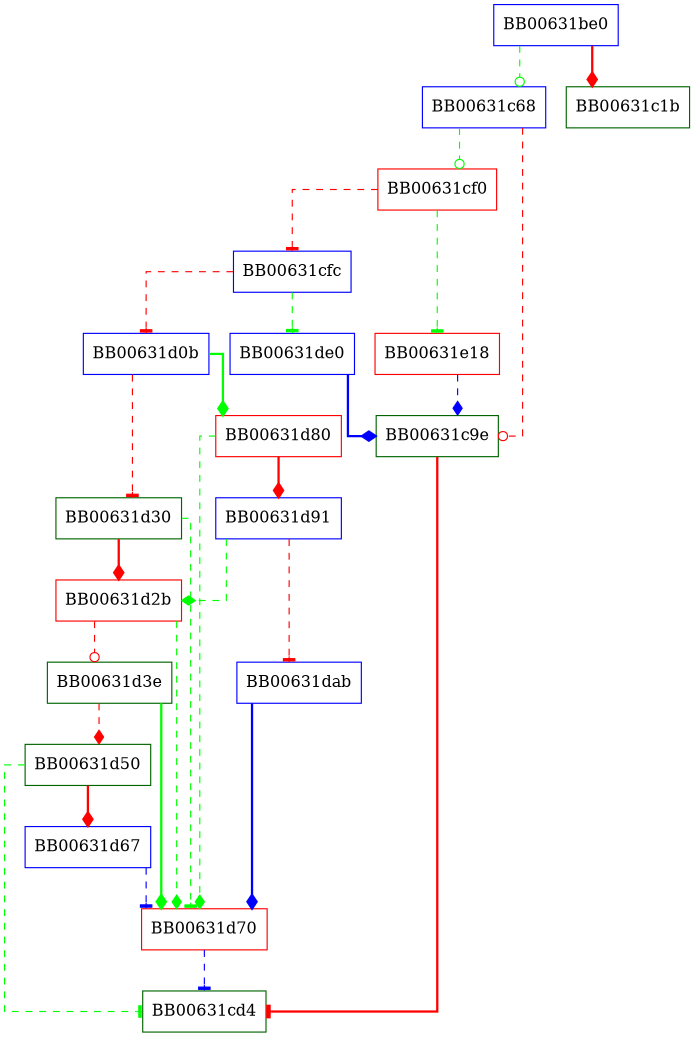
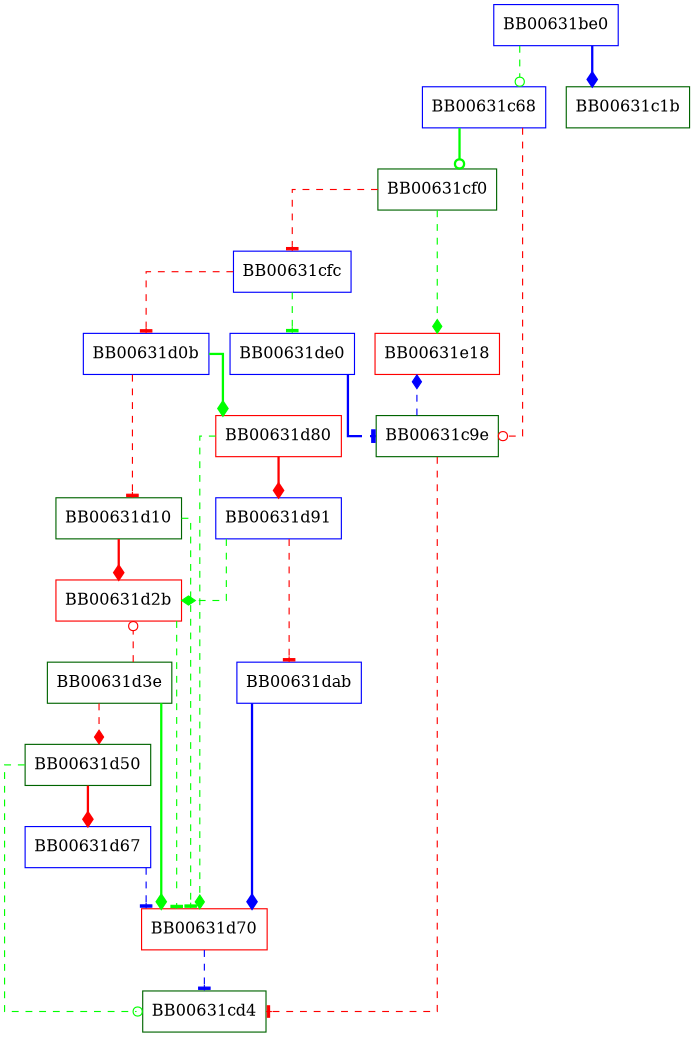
(592, 59) -> (592, 59)
(460, 144) -> (460, 144)
(437, 190) -> (437, 190)
(437, 269) -> (437, 269)
(458, 388) -> (417, 402)
(348, 412) -> (348, 412)
(119, 518) -> (119, 518)
(95, 637) -> (133, 646)
(177, 758) -> (177, 758)
(437, 817) -> (437, 817)
(5, 944) -> (5, 944)
